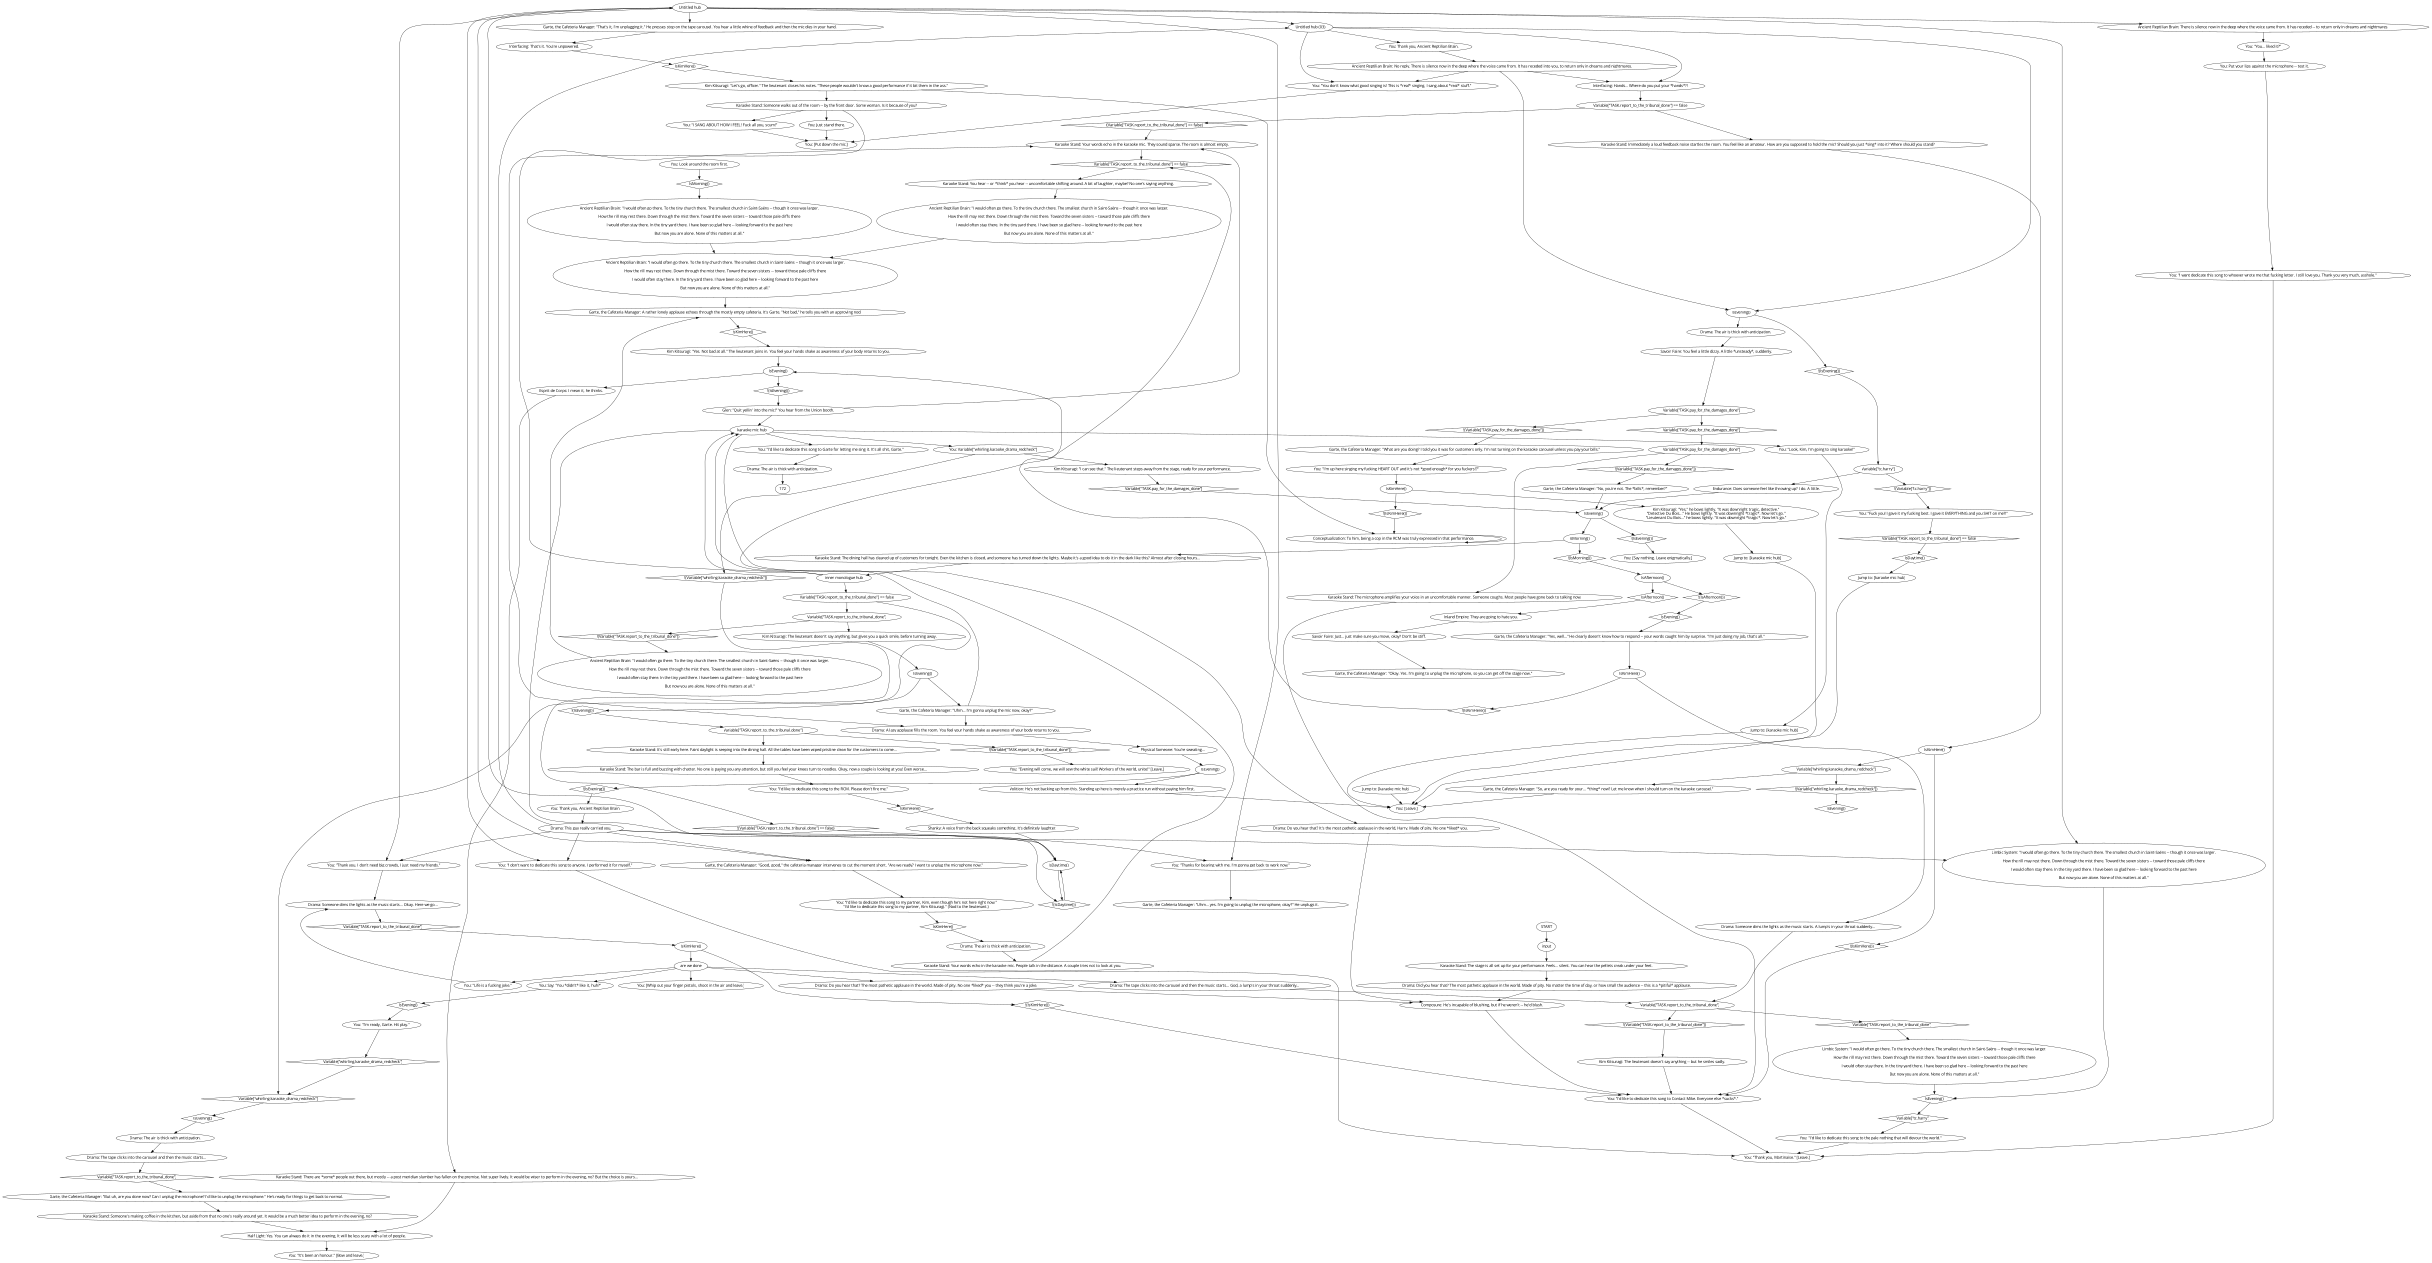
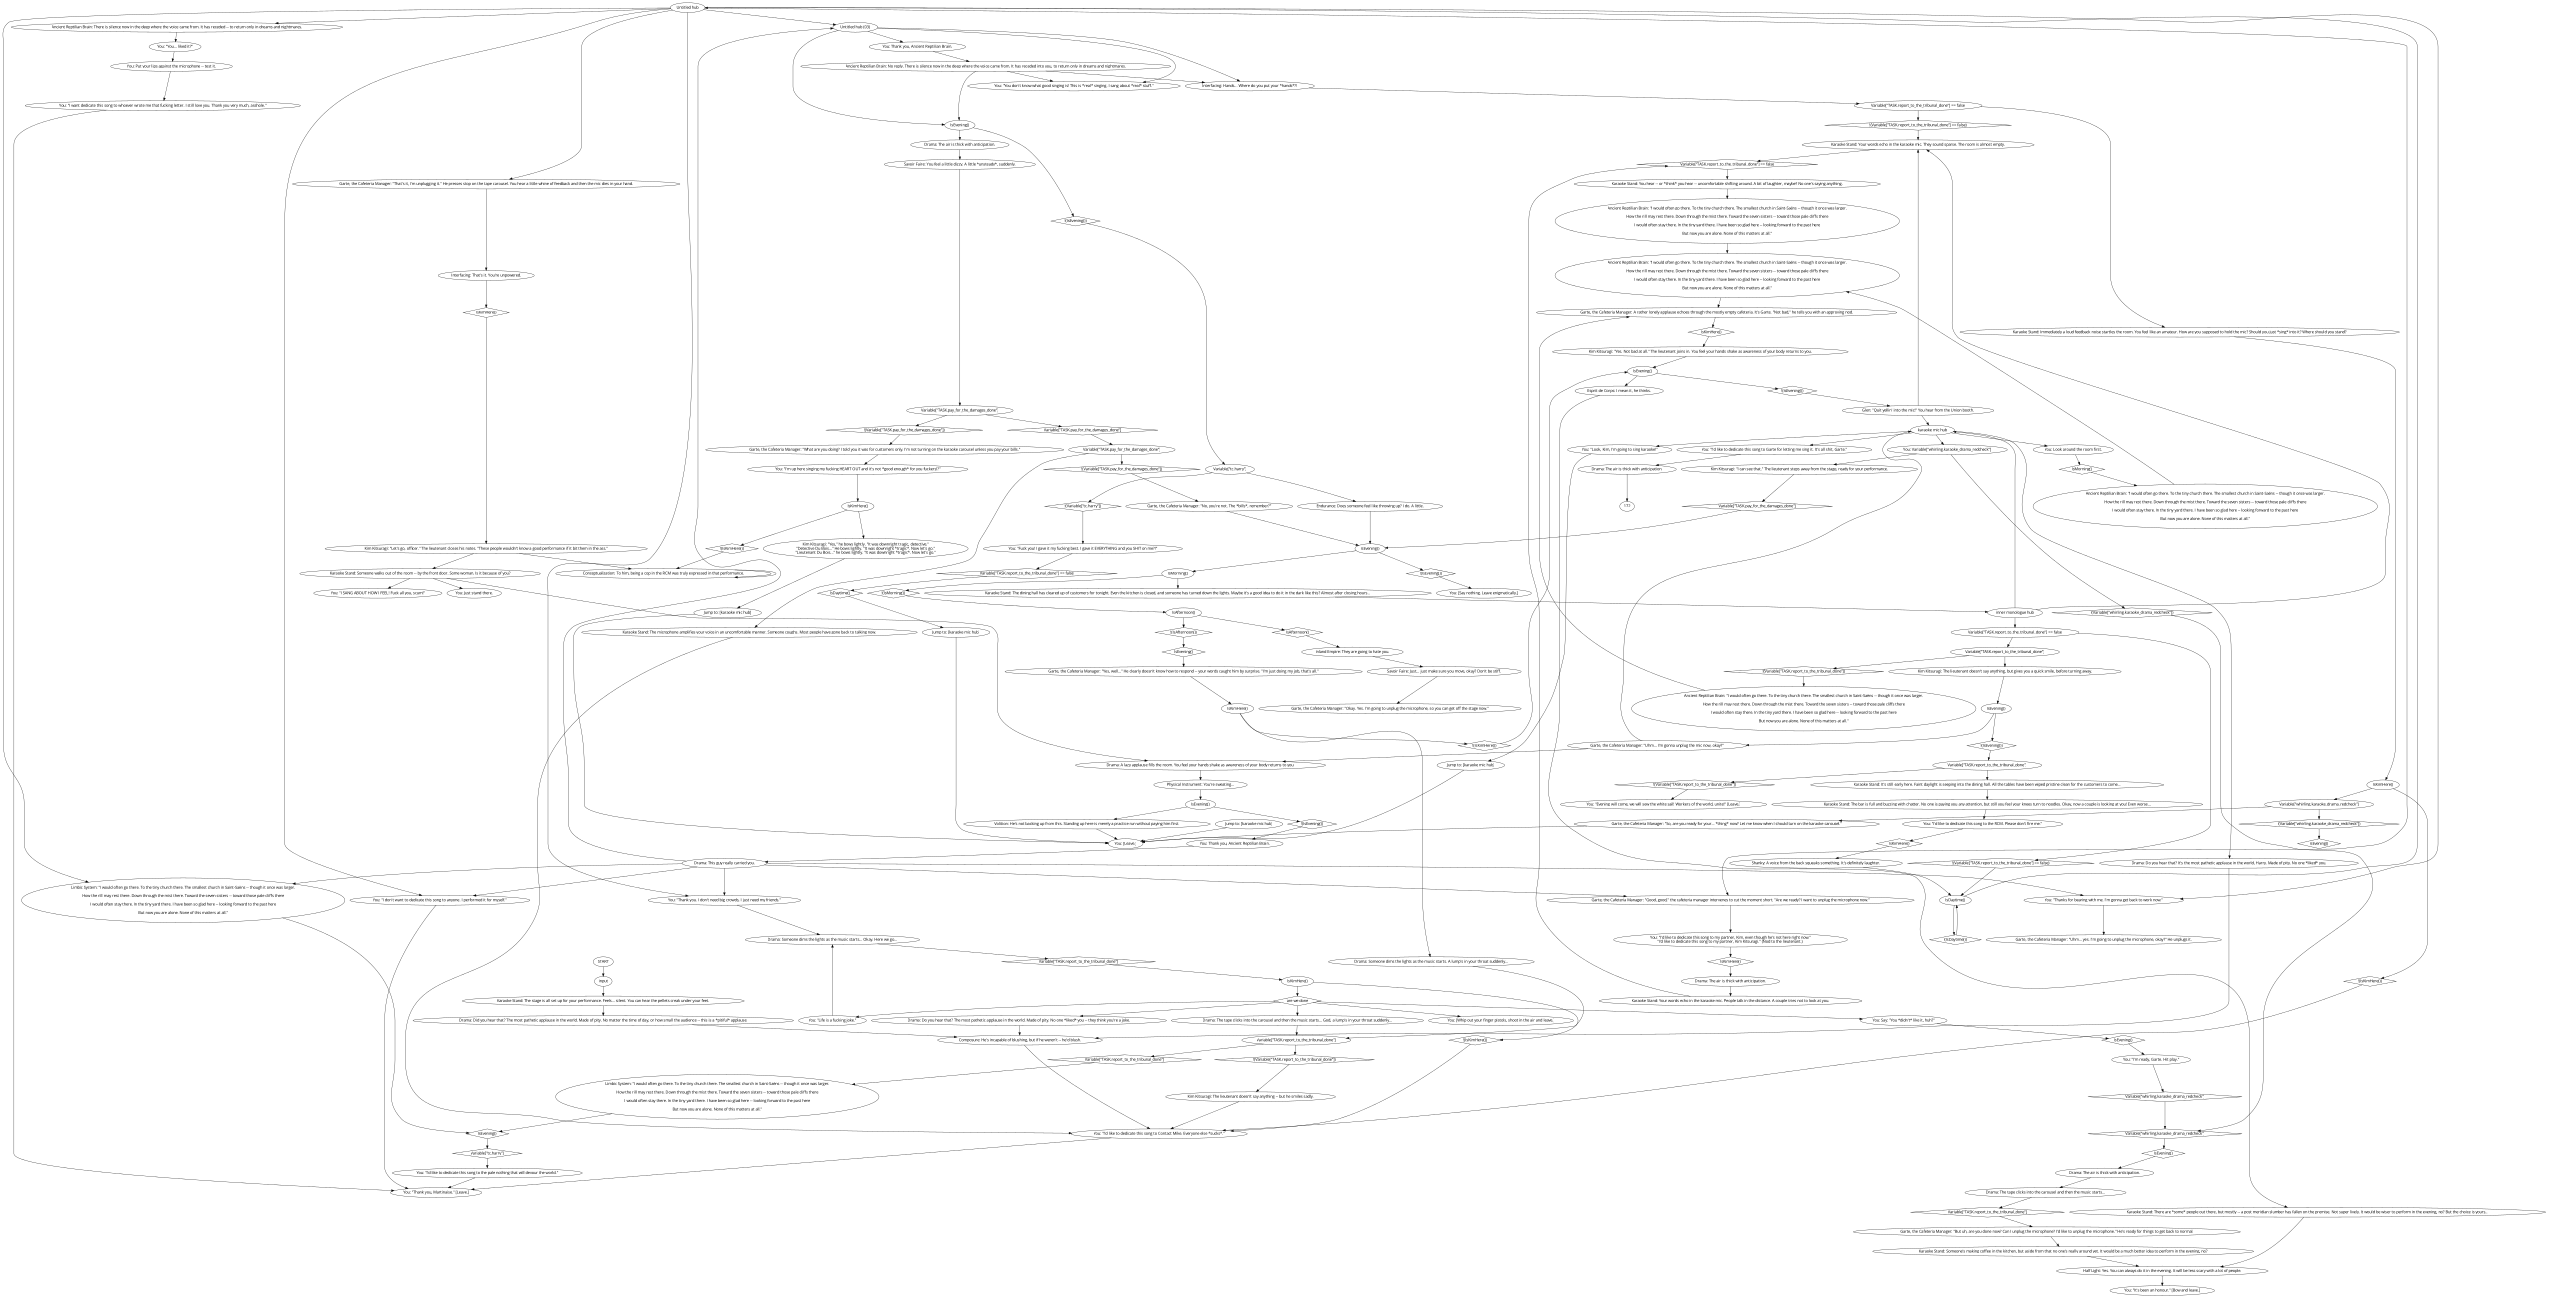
(826, 145) -> none
(1173, 750) -> (1201, 785)
(551, 820) -> (1984, 437)
(691, 966) -> (1297, 1001)
